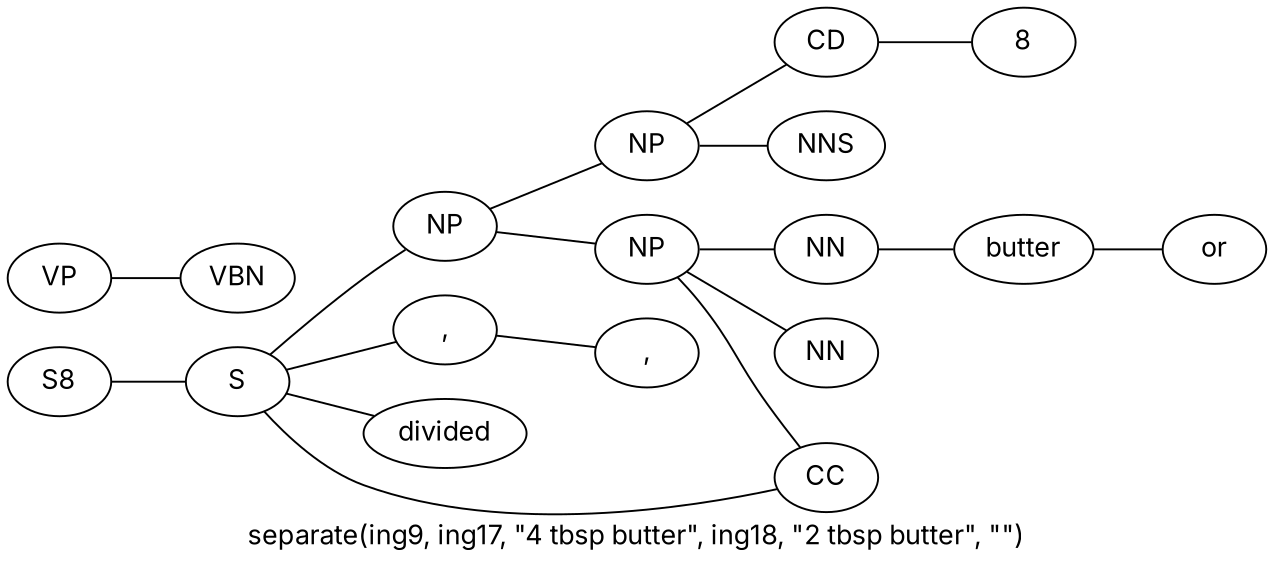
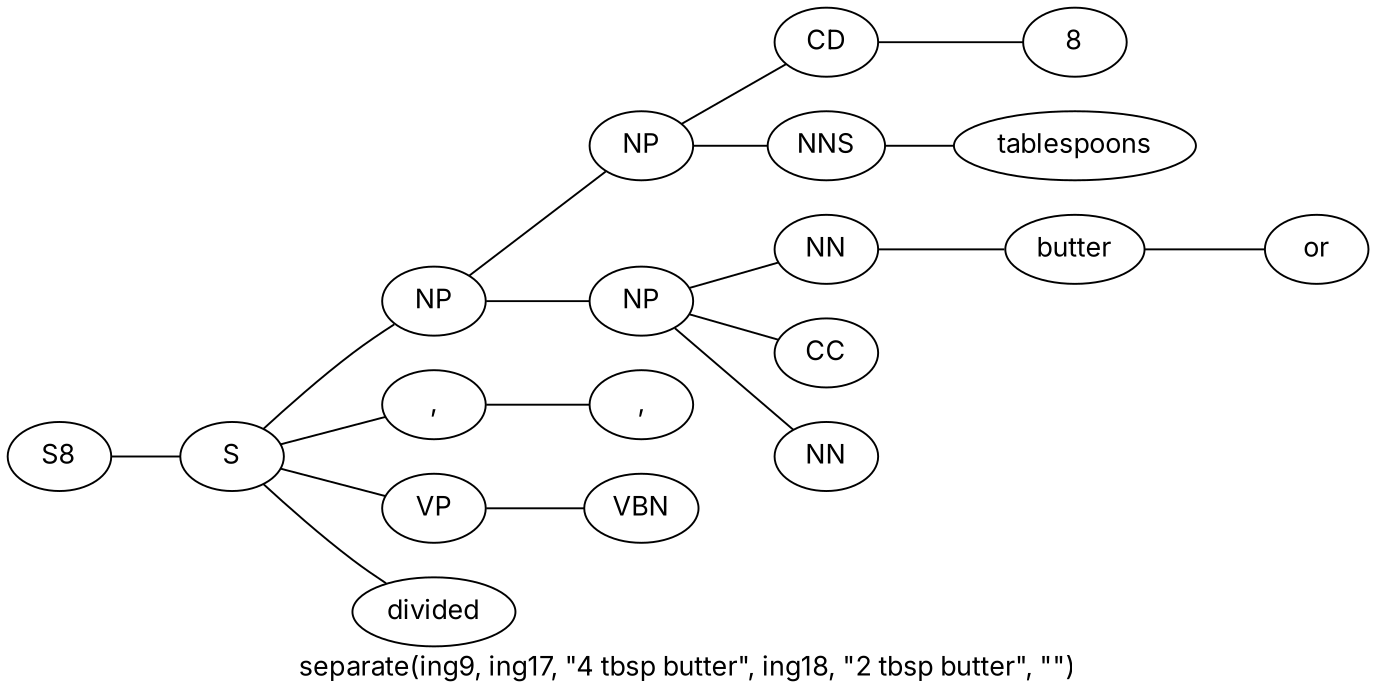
none -> (1075, 146)
(507, 512) -> (333, 482)
